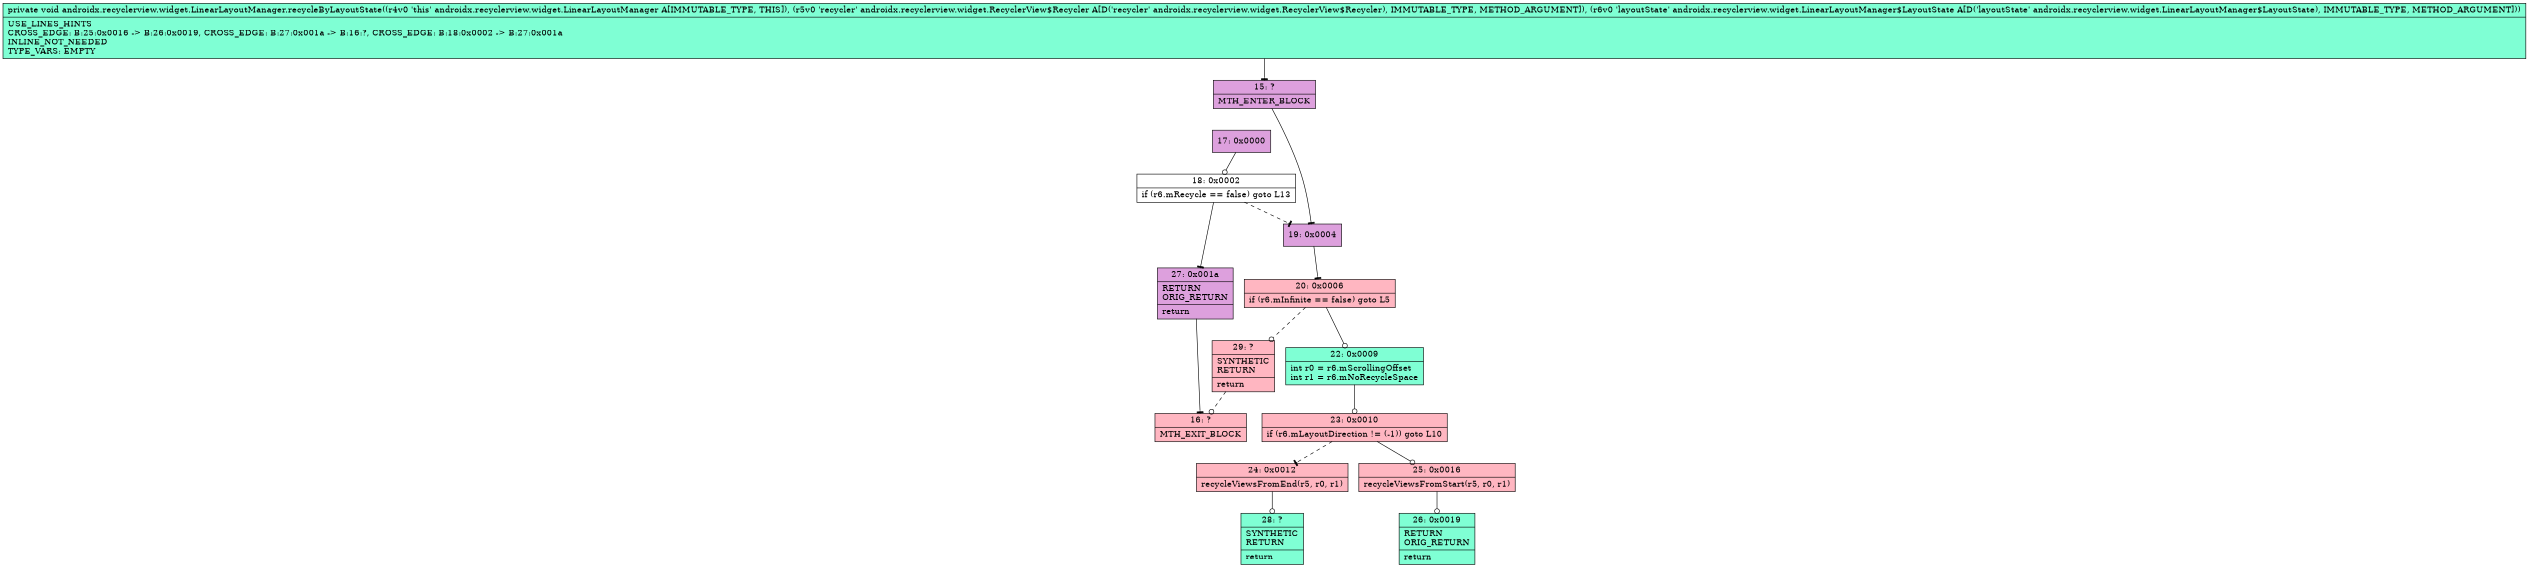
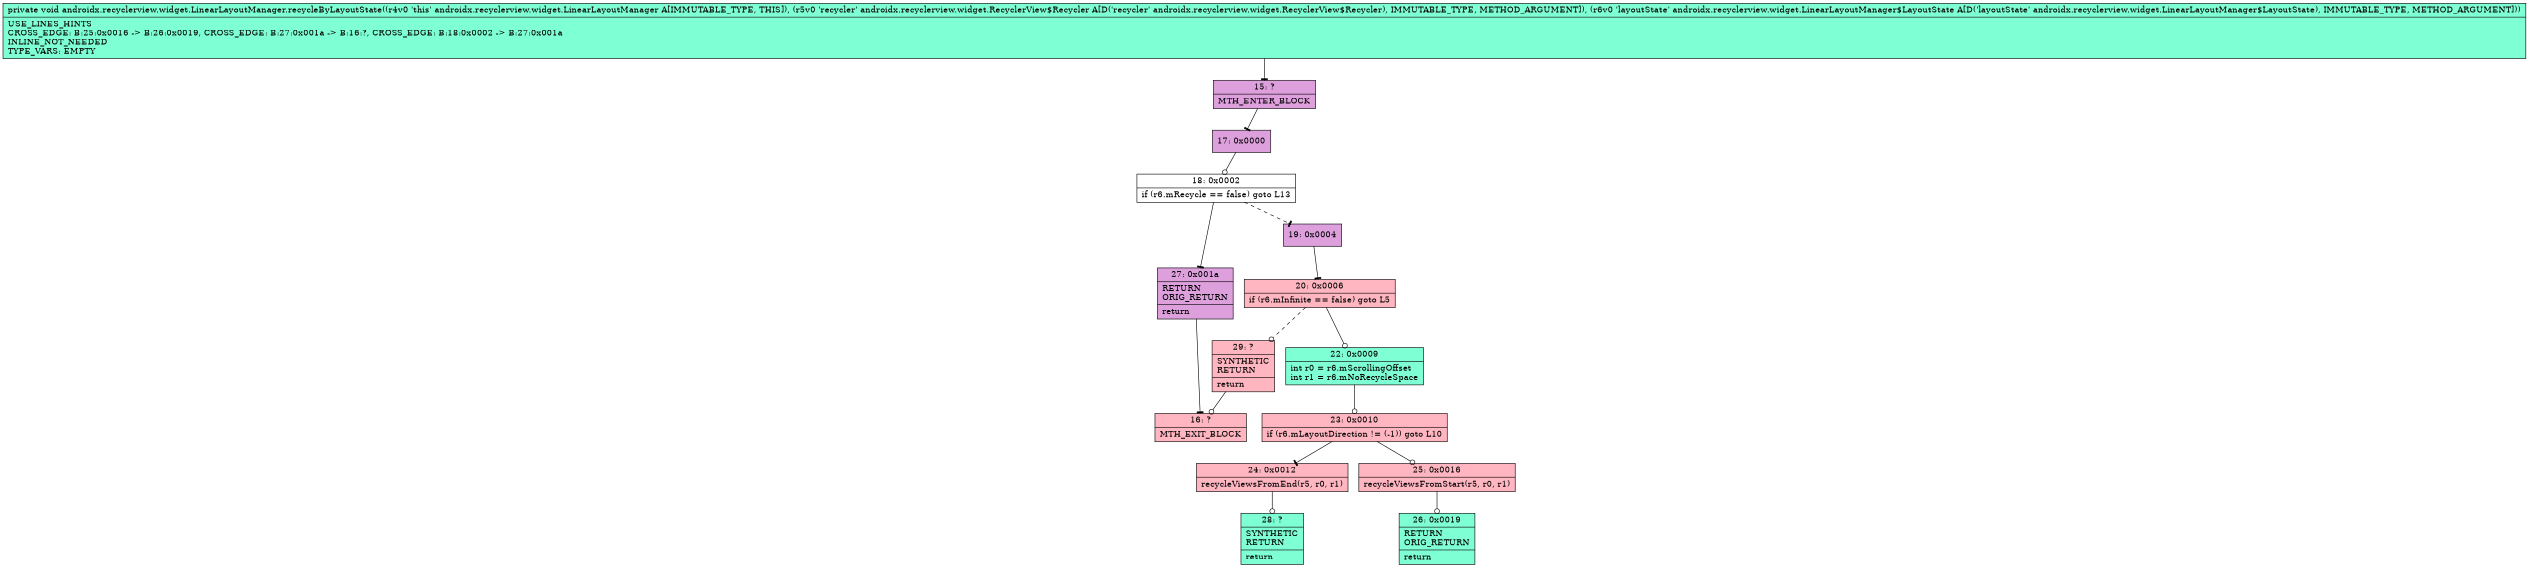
(1297, 163) -> (1253, 118)
(1219, 401) -> (1219, 401)
(1315, 452) -> (1315, 452)
